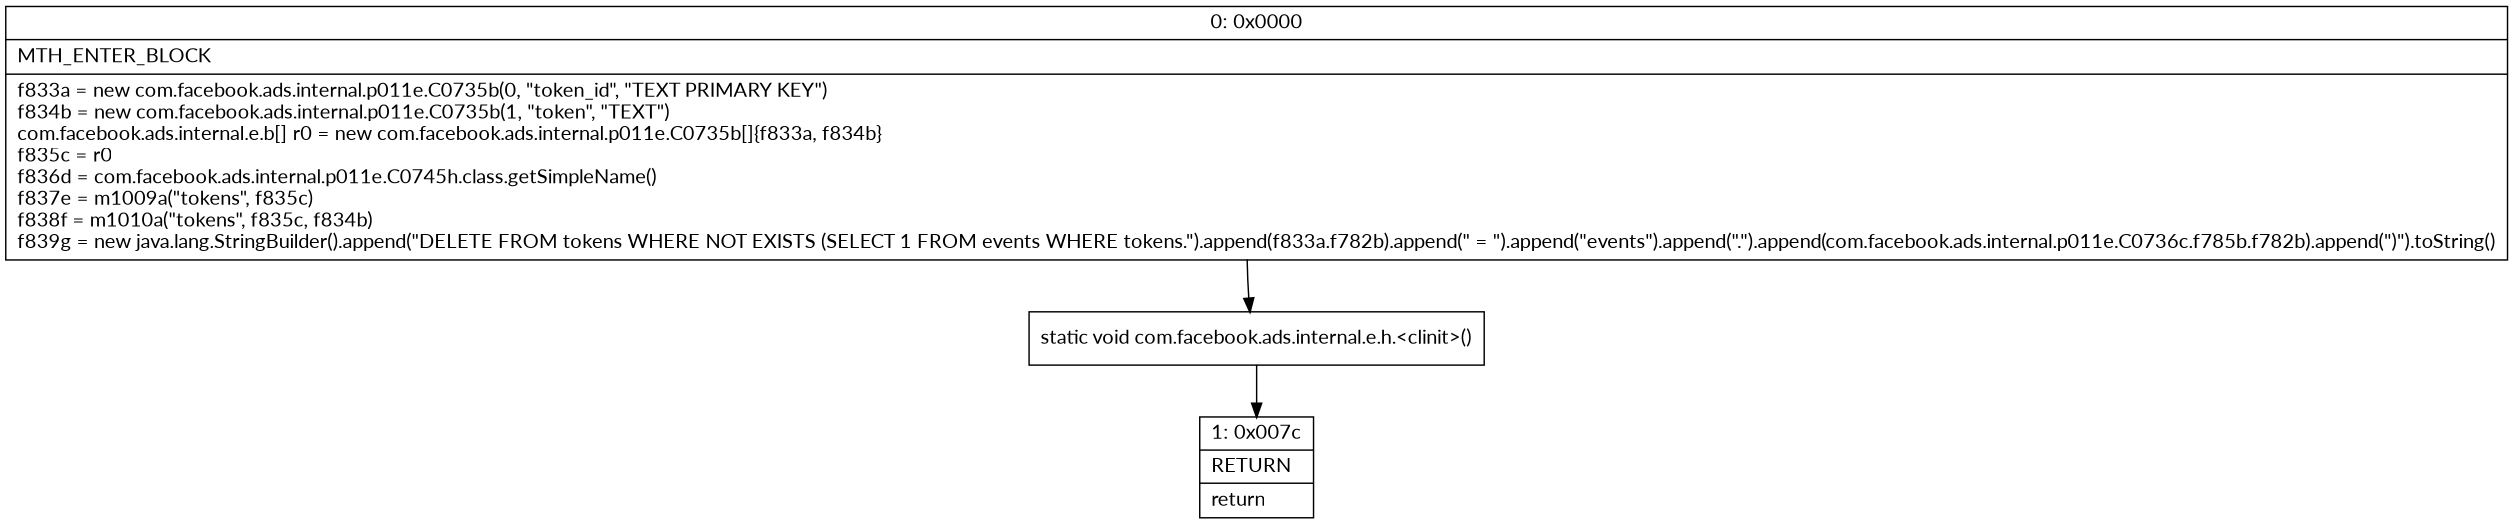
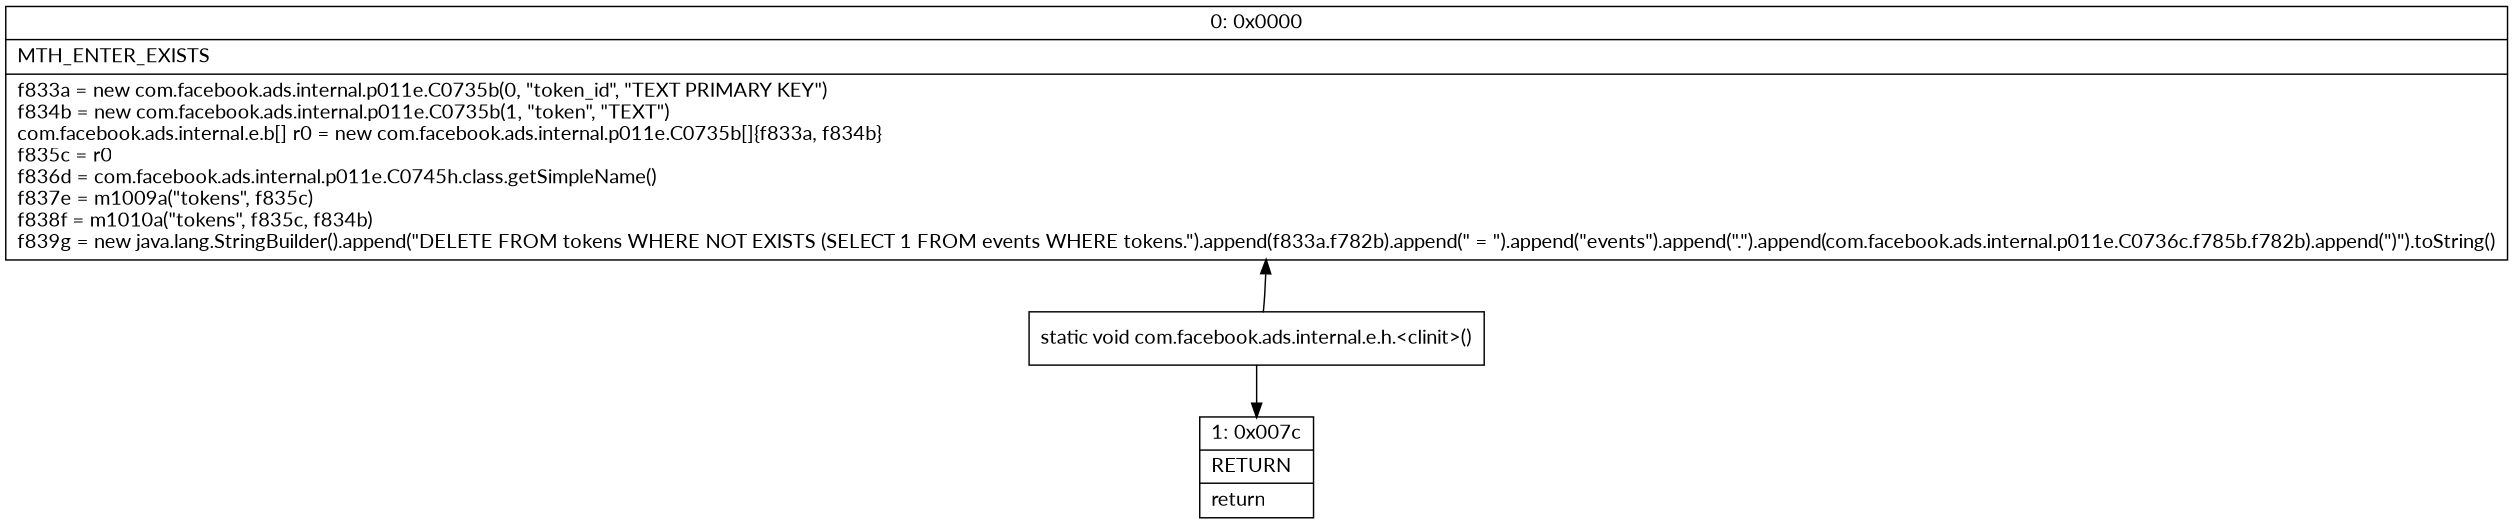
(115, 56) -> (114, 56)
(1248, 279) -> (1265, 293)
